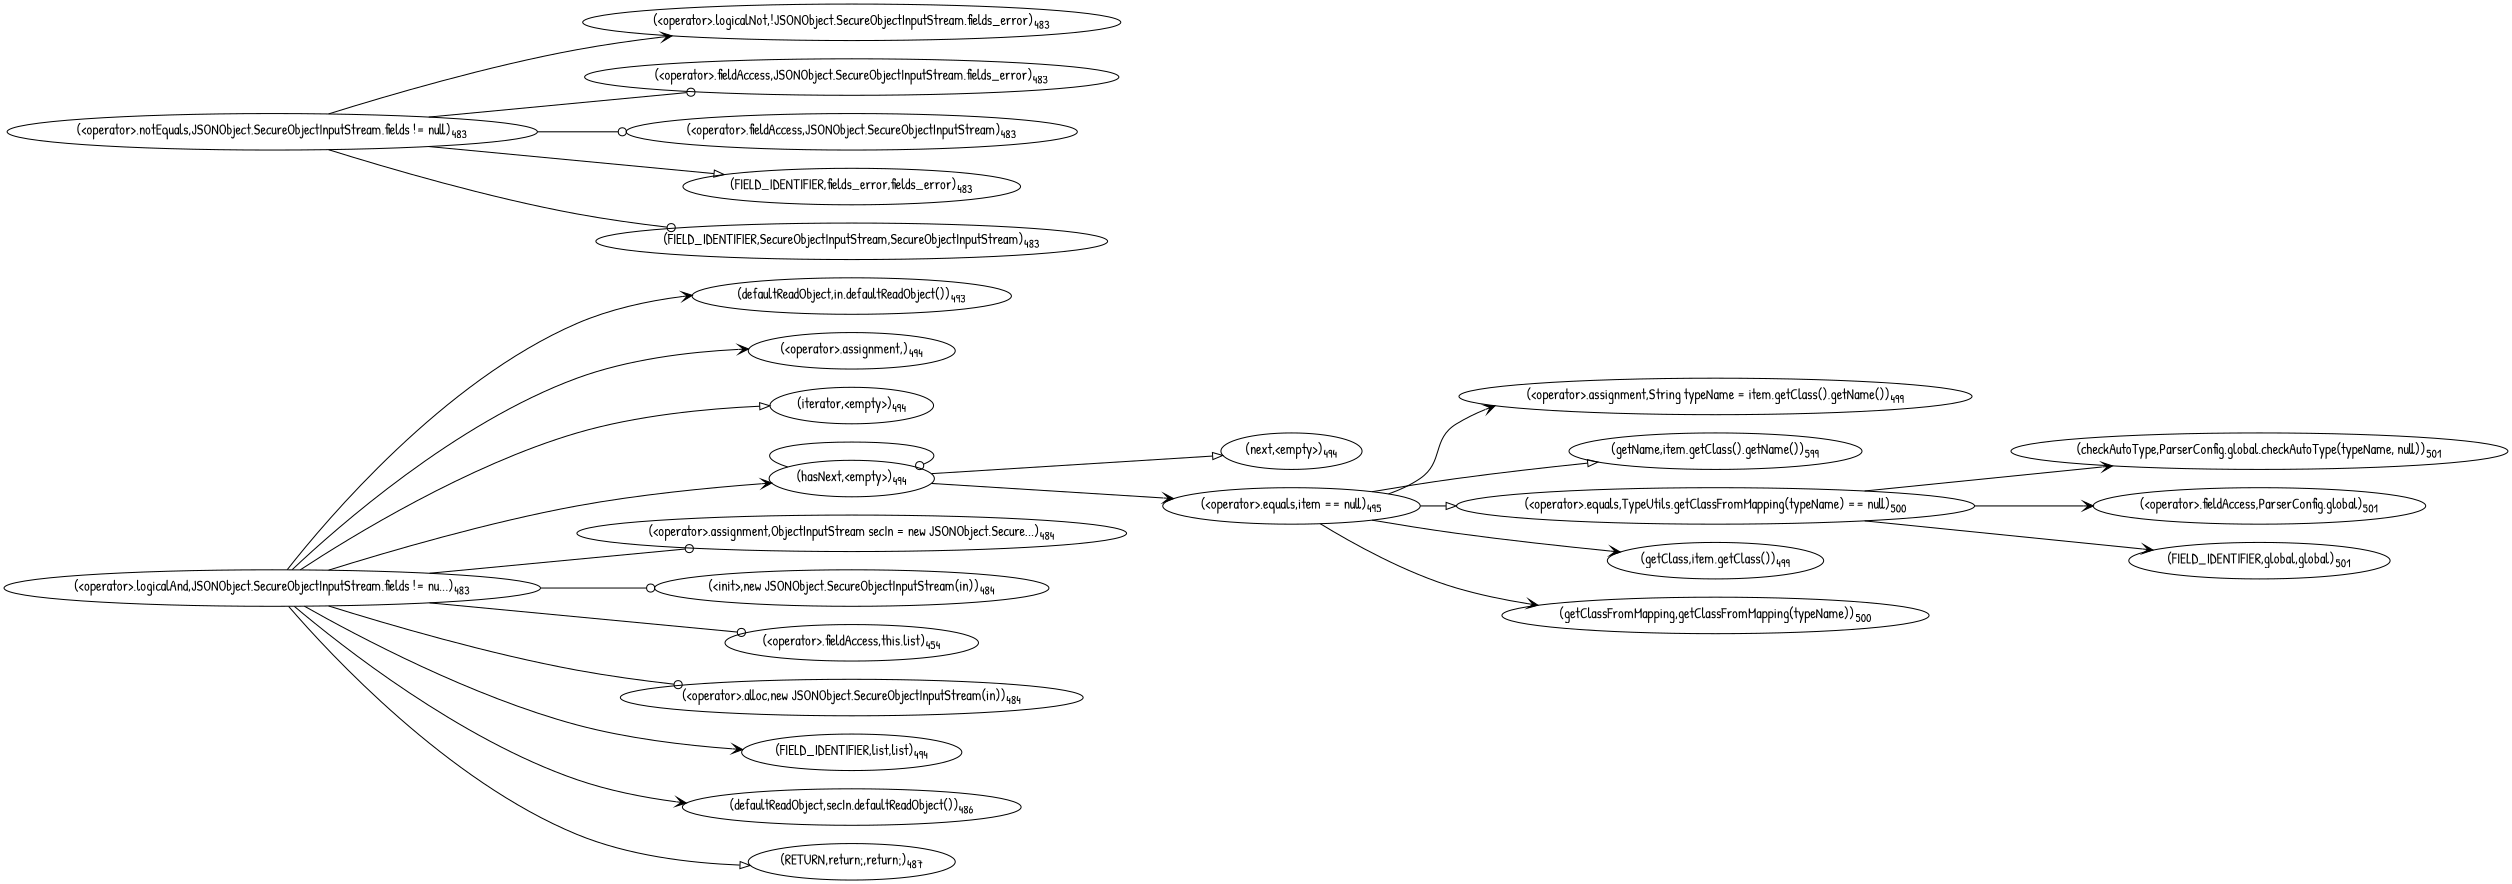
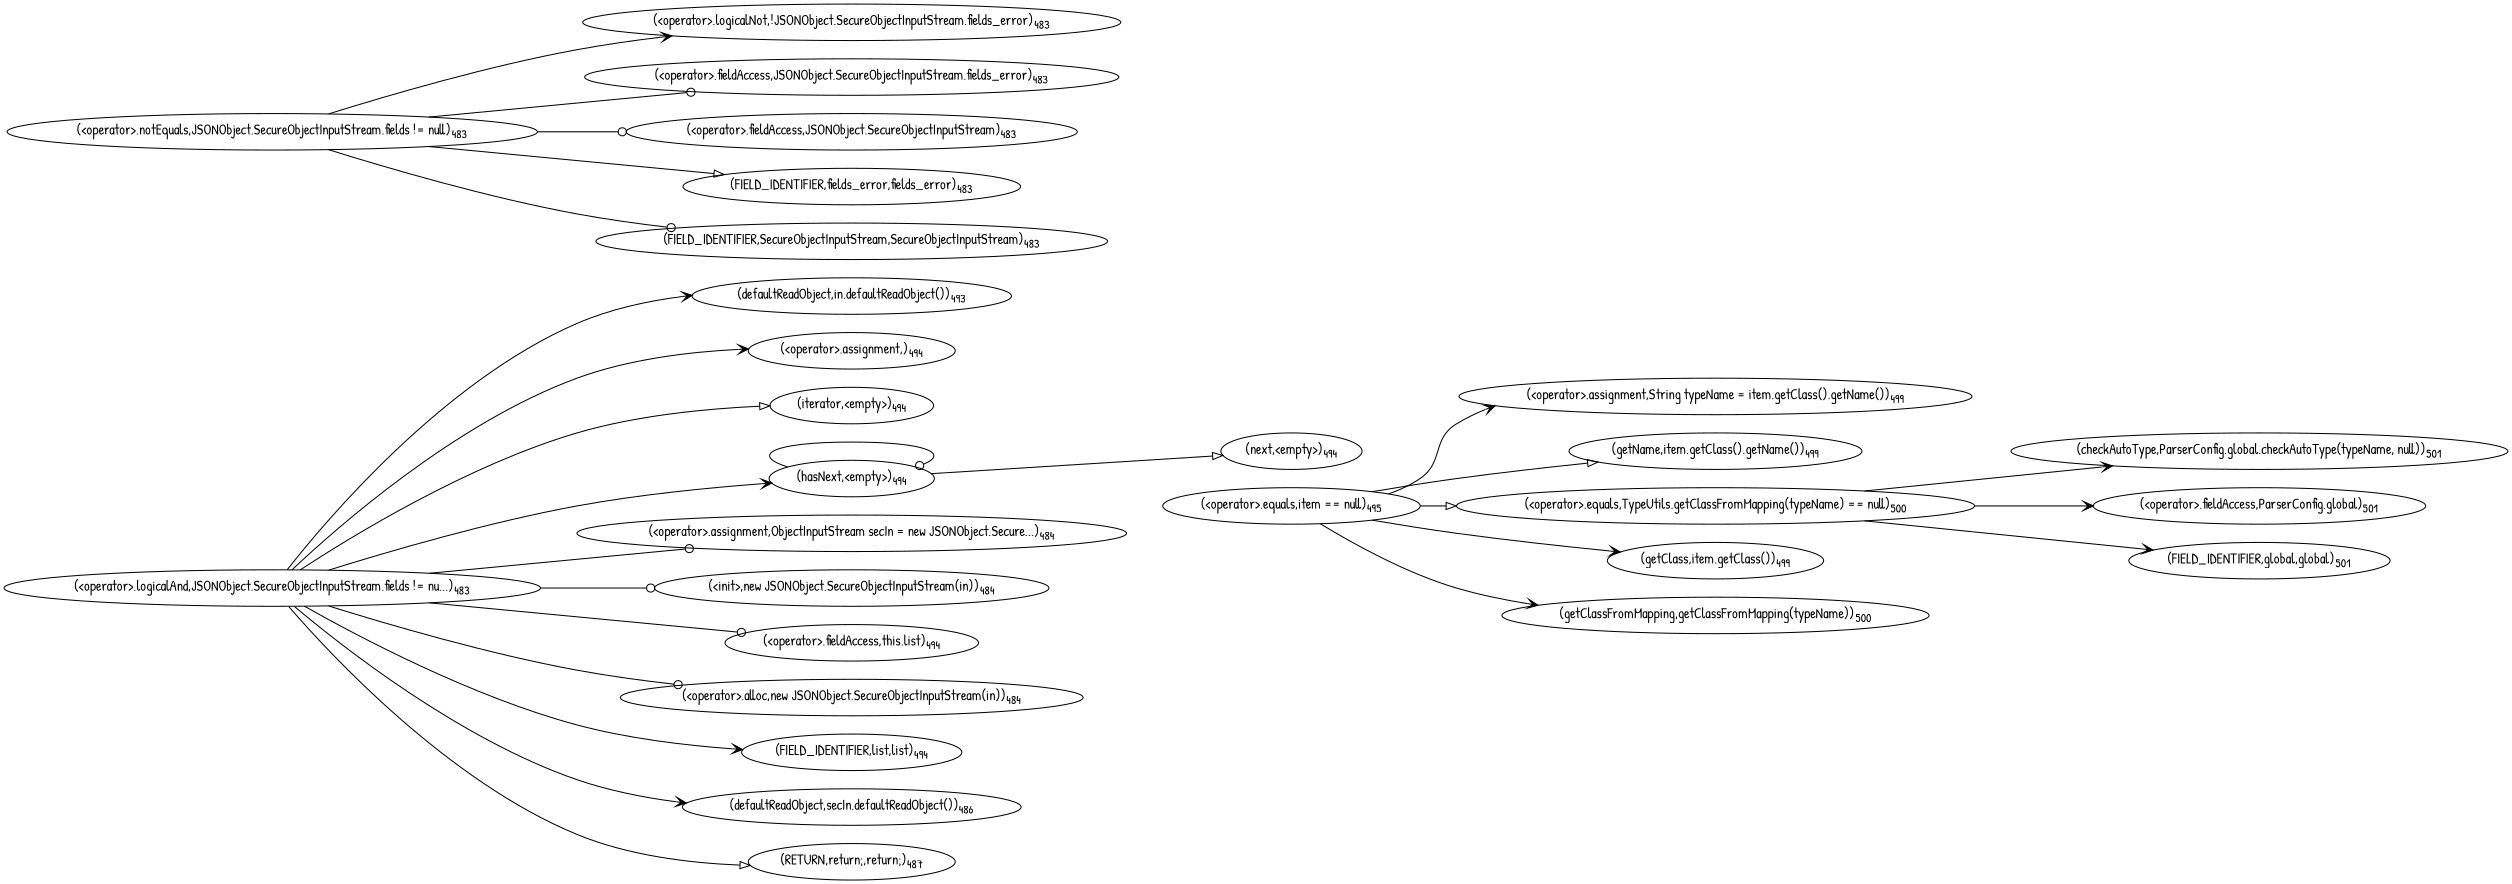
(1812, 450) -> (1812, 450)
(1047, 491) -> none
(933, 641) -> (933, 641)
